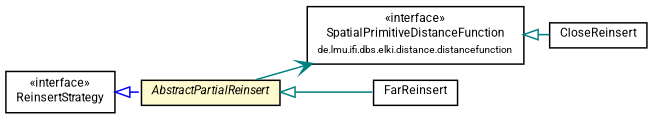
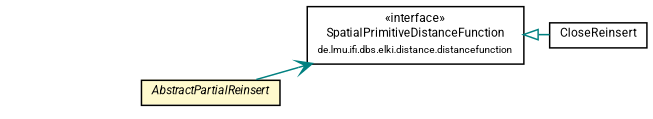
(60, 92) -> none
(415, 92) -> none
